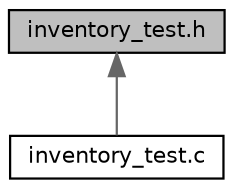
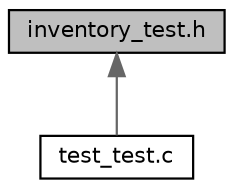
(117, 157) -> (117, 157)
